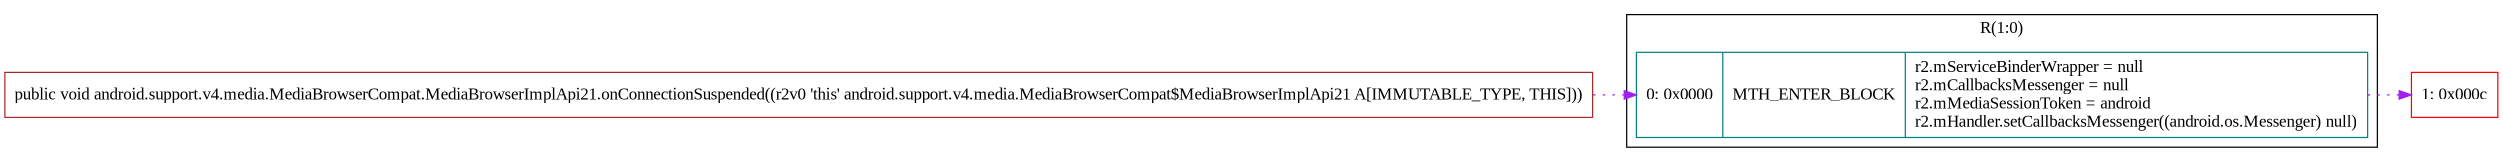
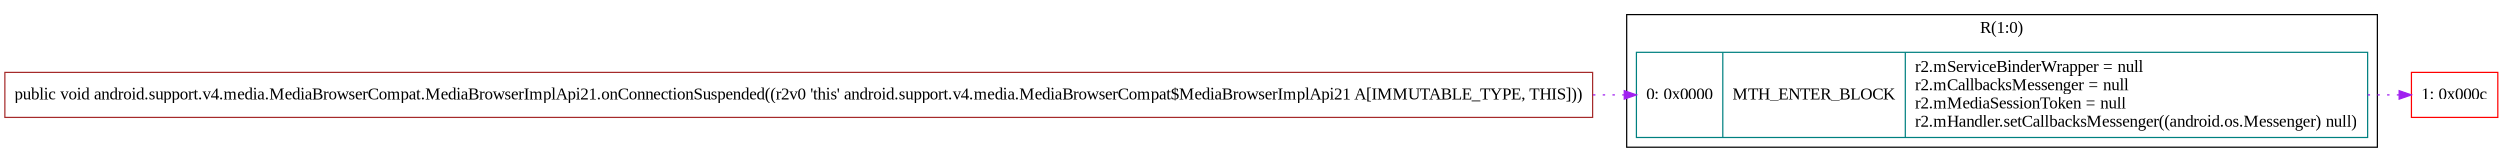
(2033, 103) -> (2021, 103)
